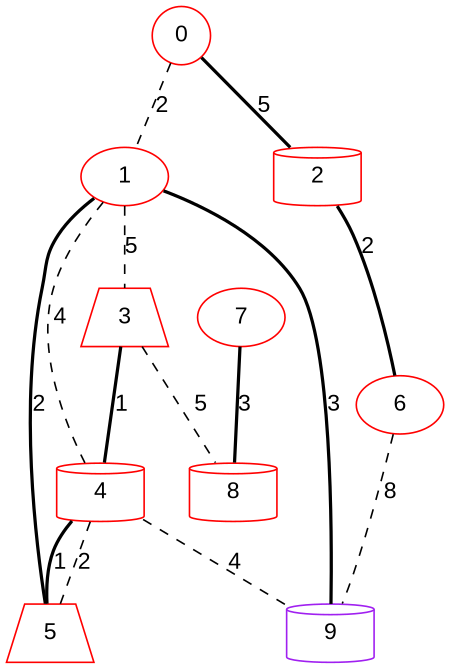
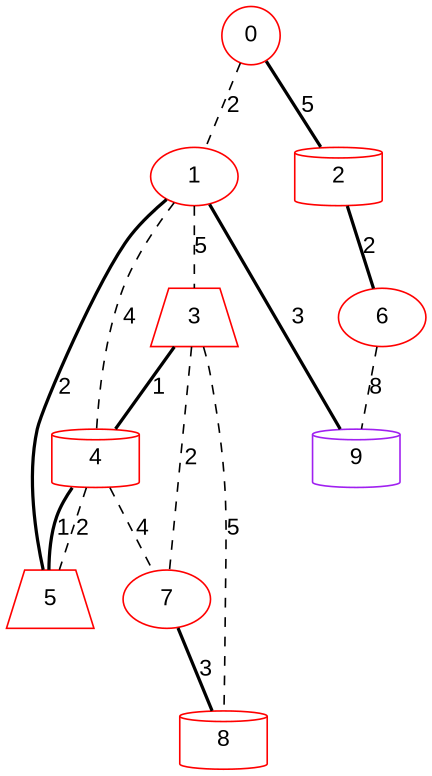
none -> (181, 458)
(215, 563) -> (132, 529)
